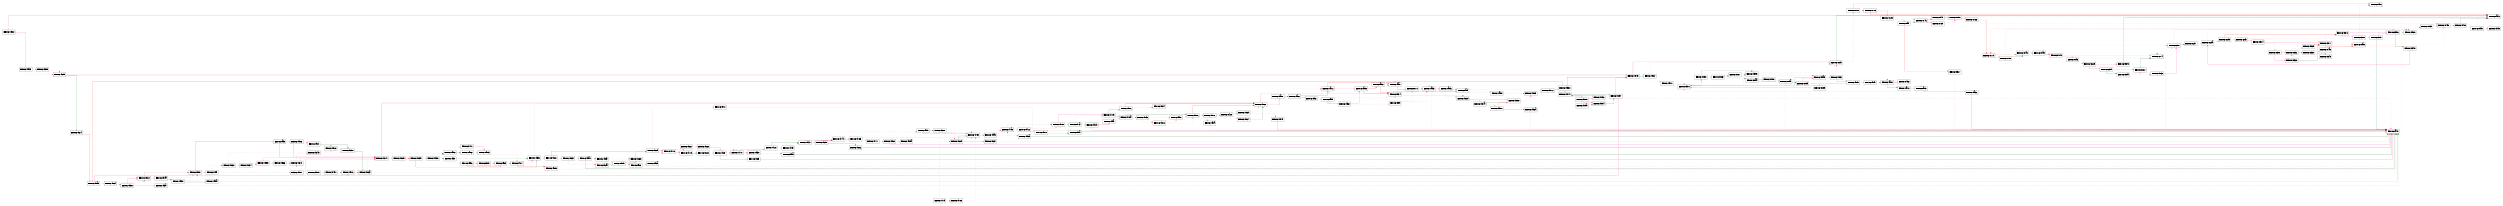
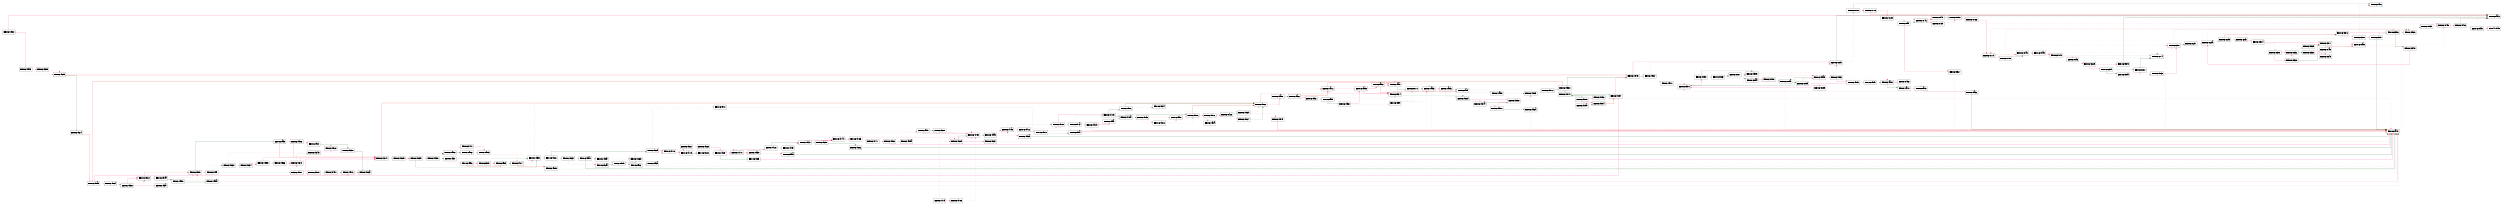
(2494, 29) -> (2494, 29)
